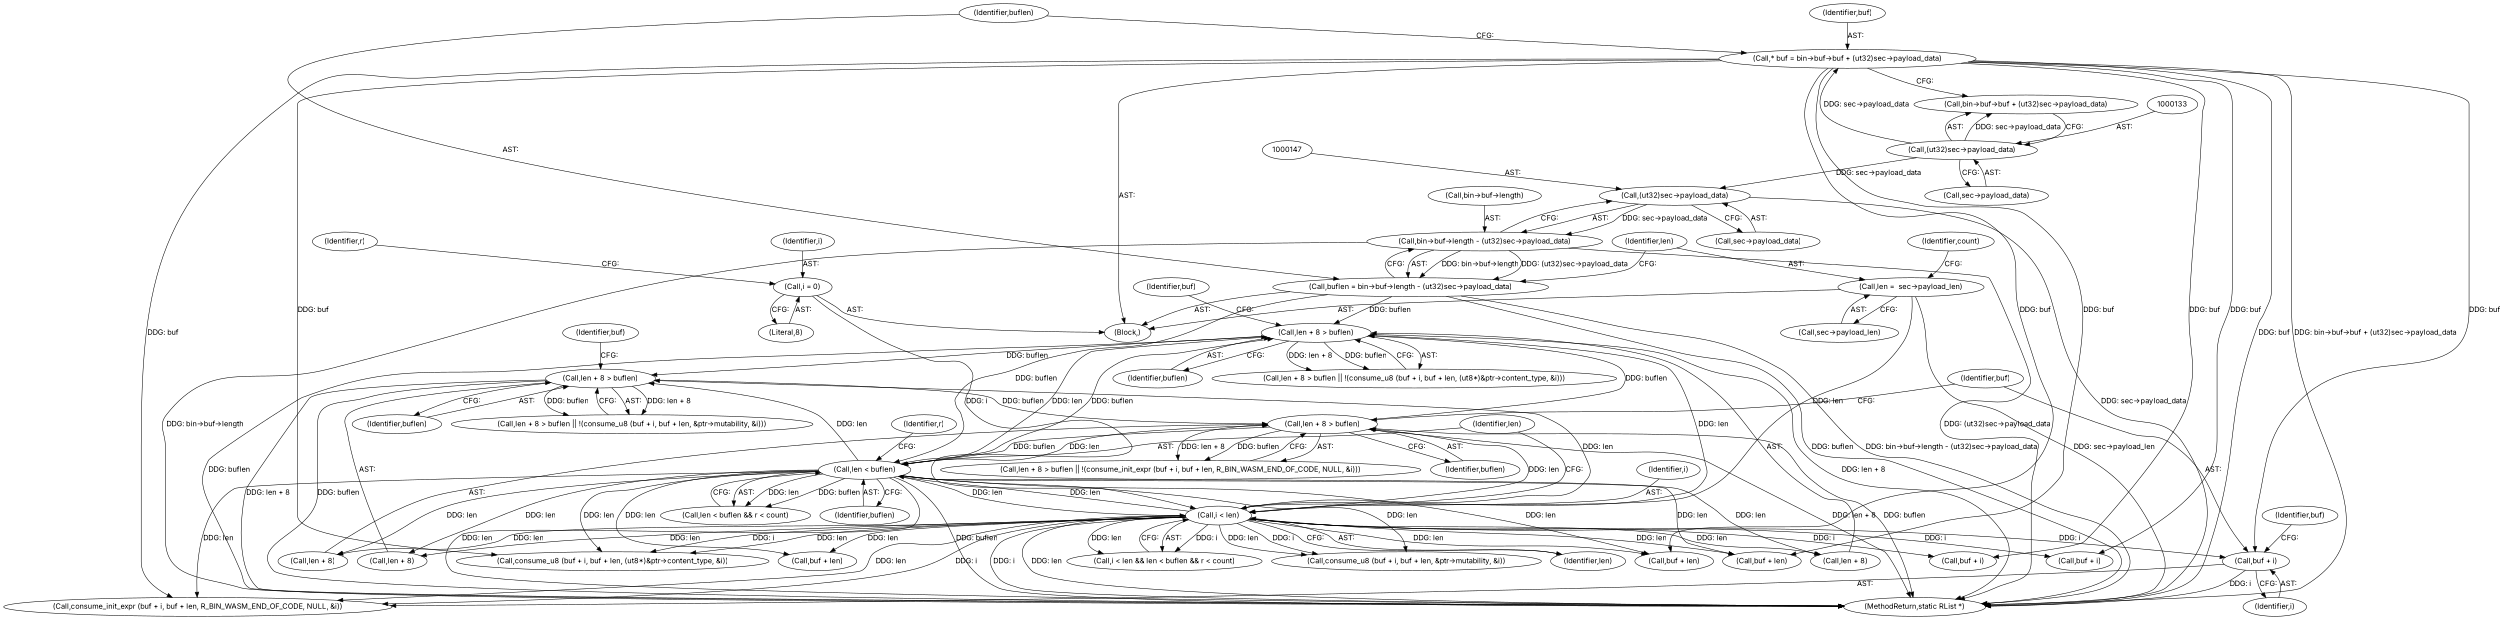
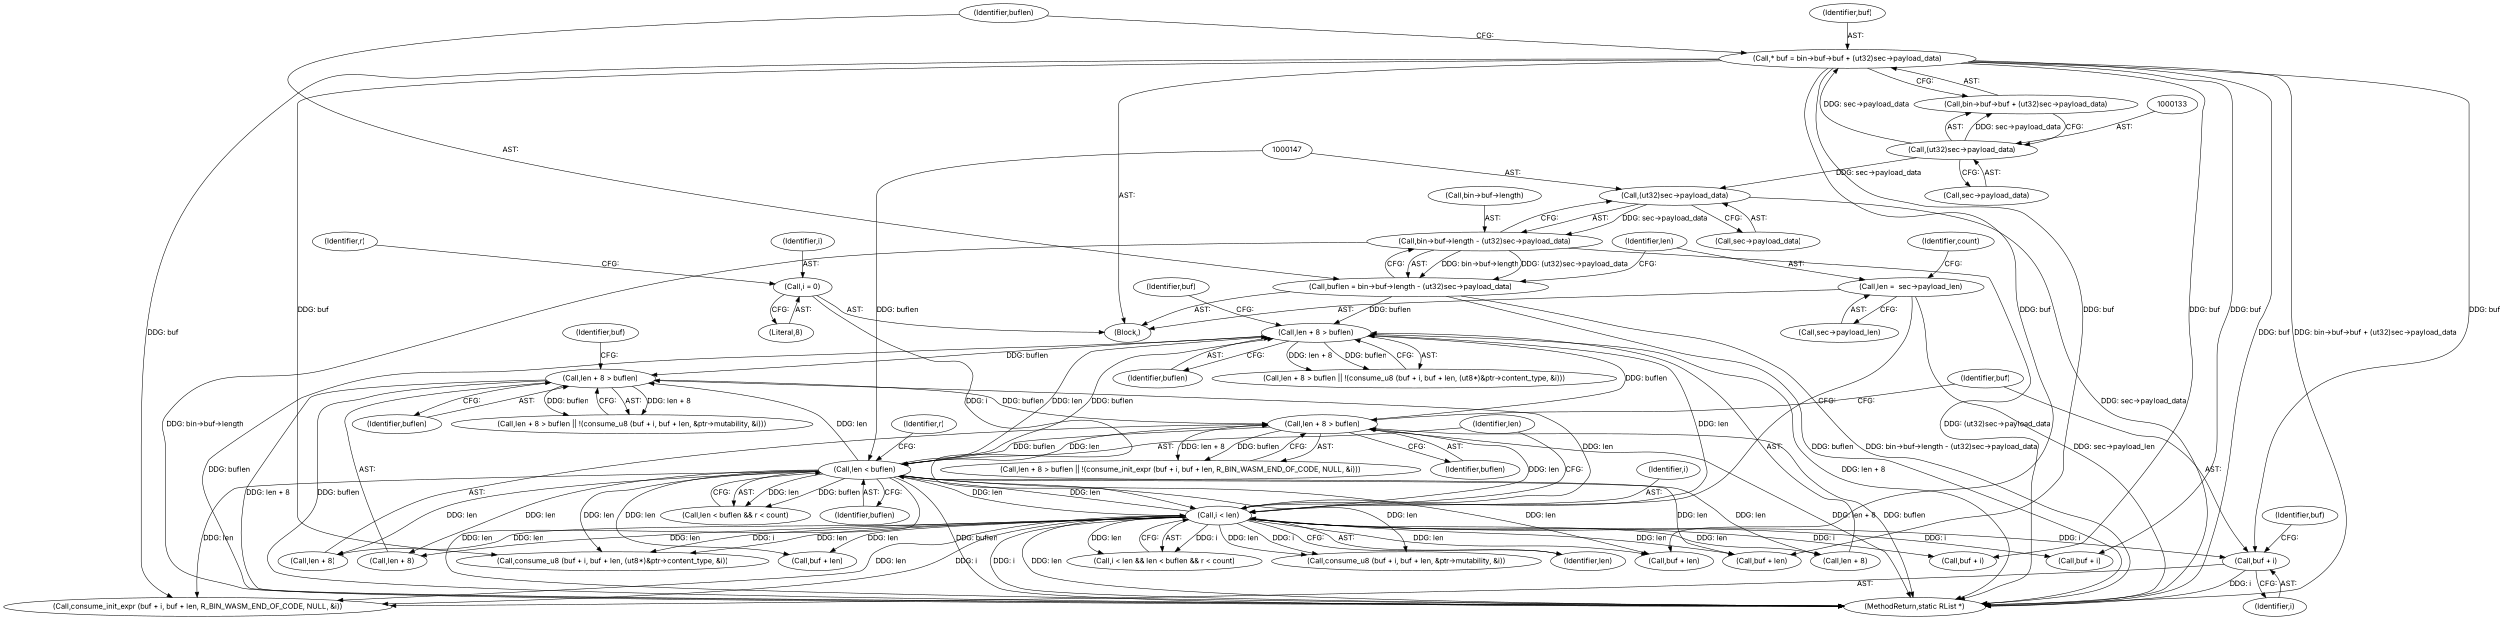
none -> (1948, 81)
(1086, 350) -> (936, 170)
(1828, 401) -> (1828, 401)
